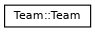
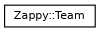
(48, 16) -> (50, 16)
